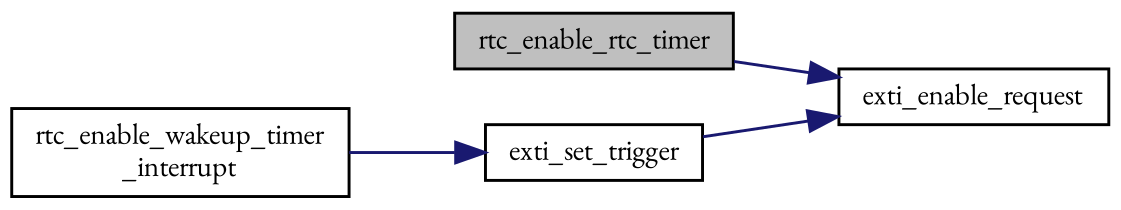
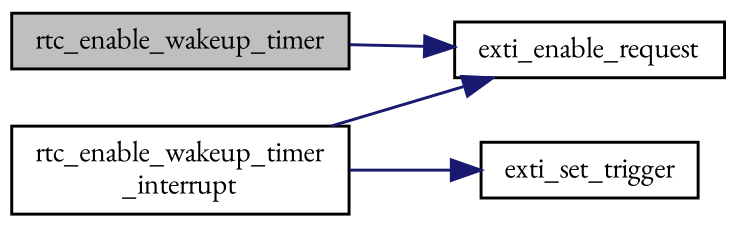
(594, 41) -> (180, 41)
(756, 129) -> (397, 106)
